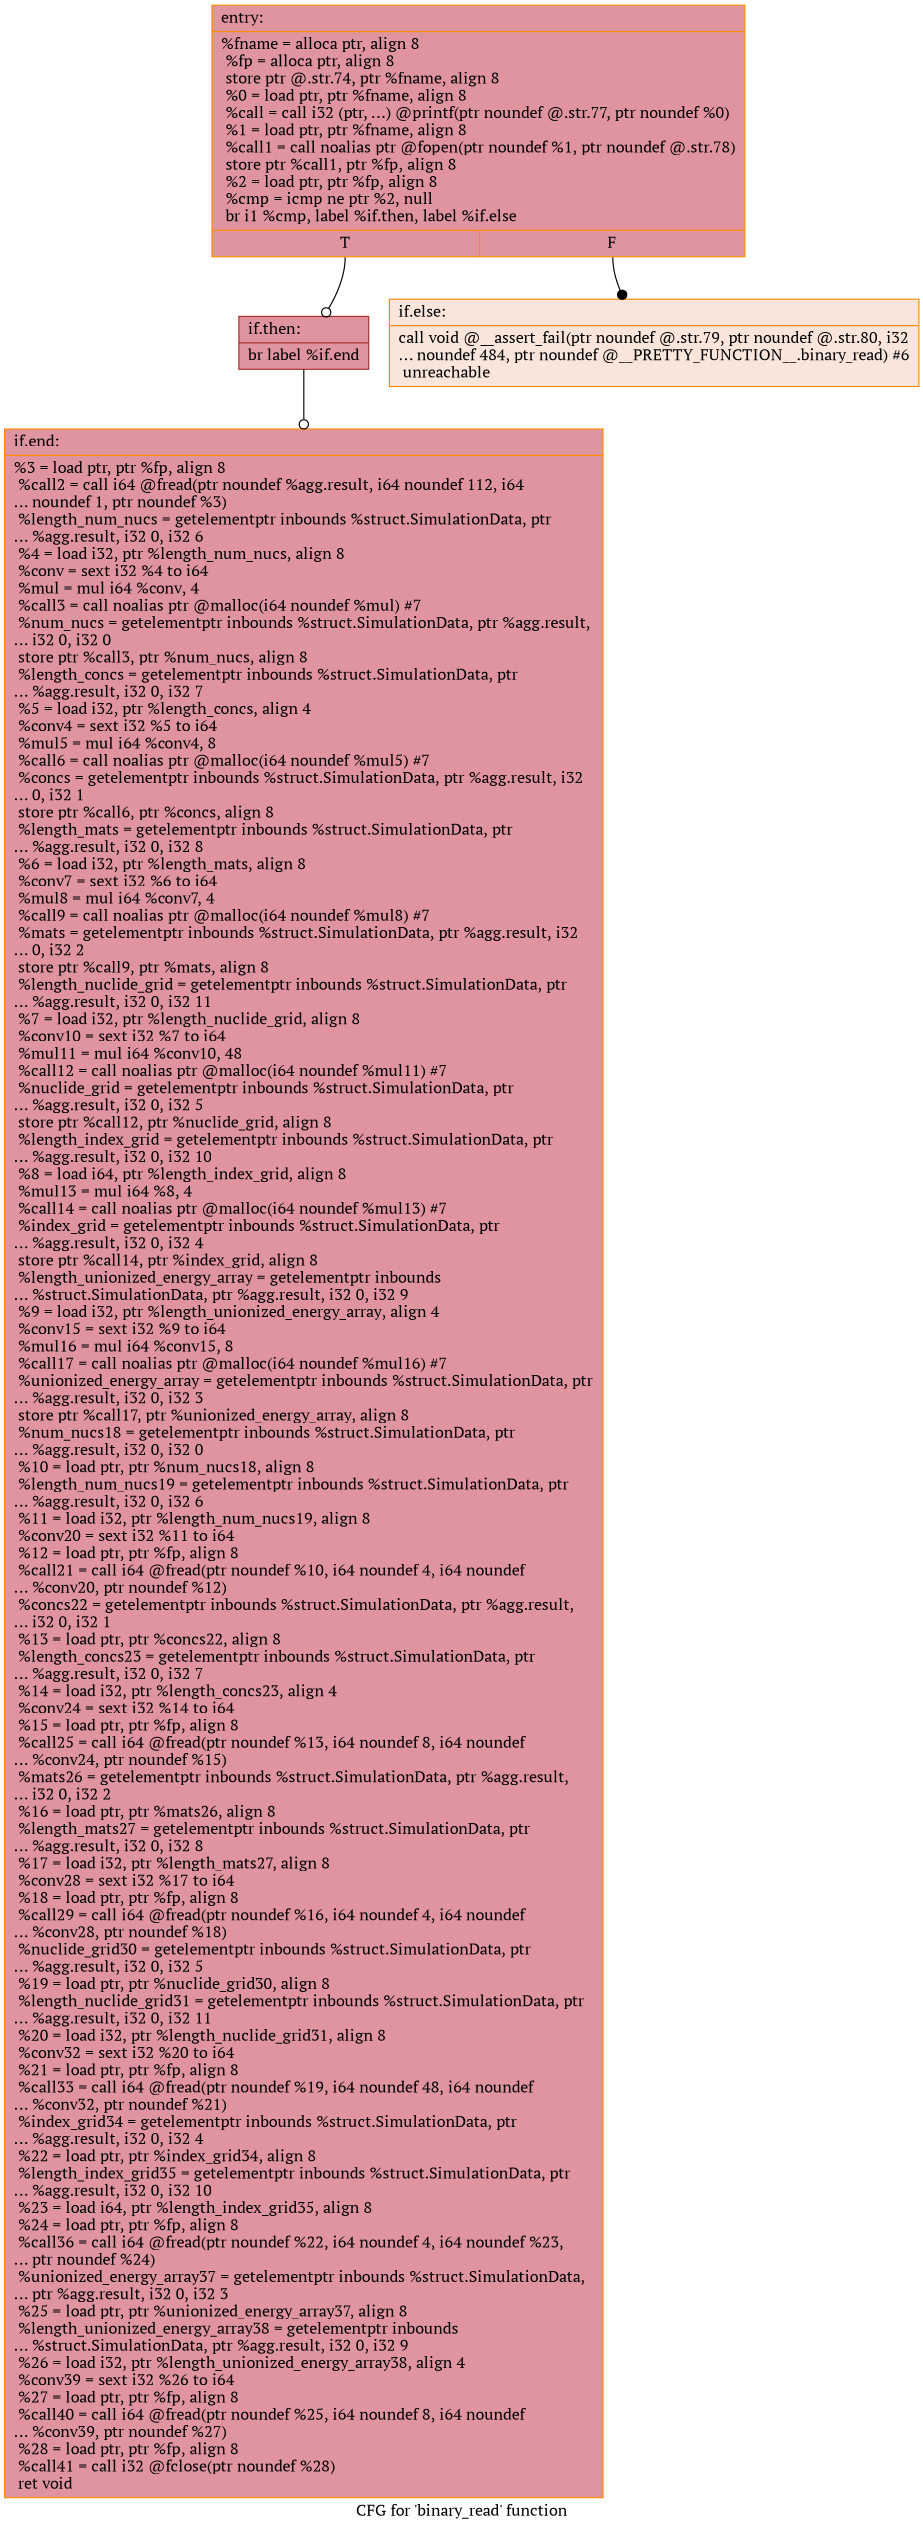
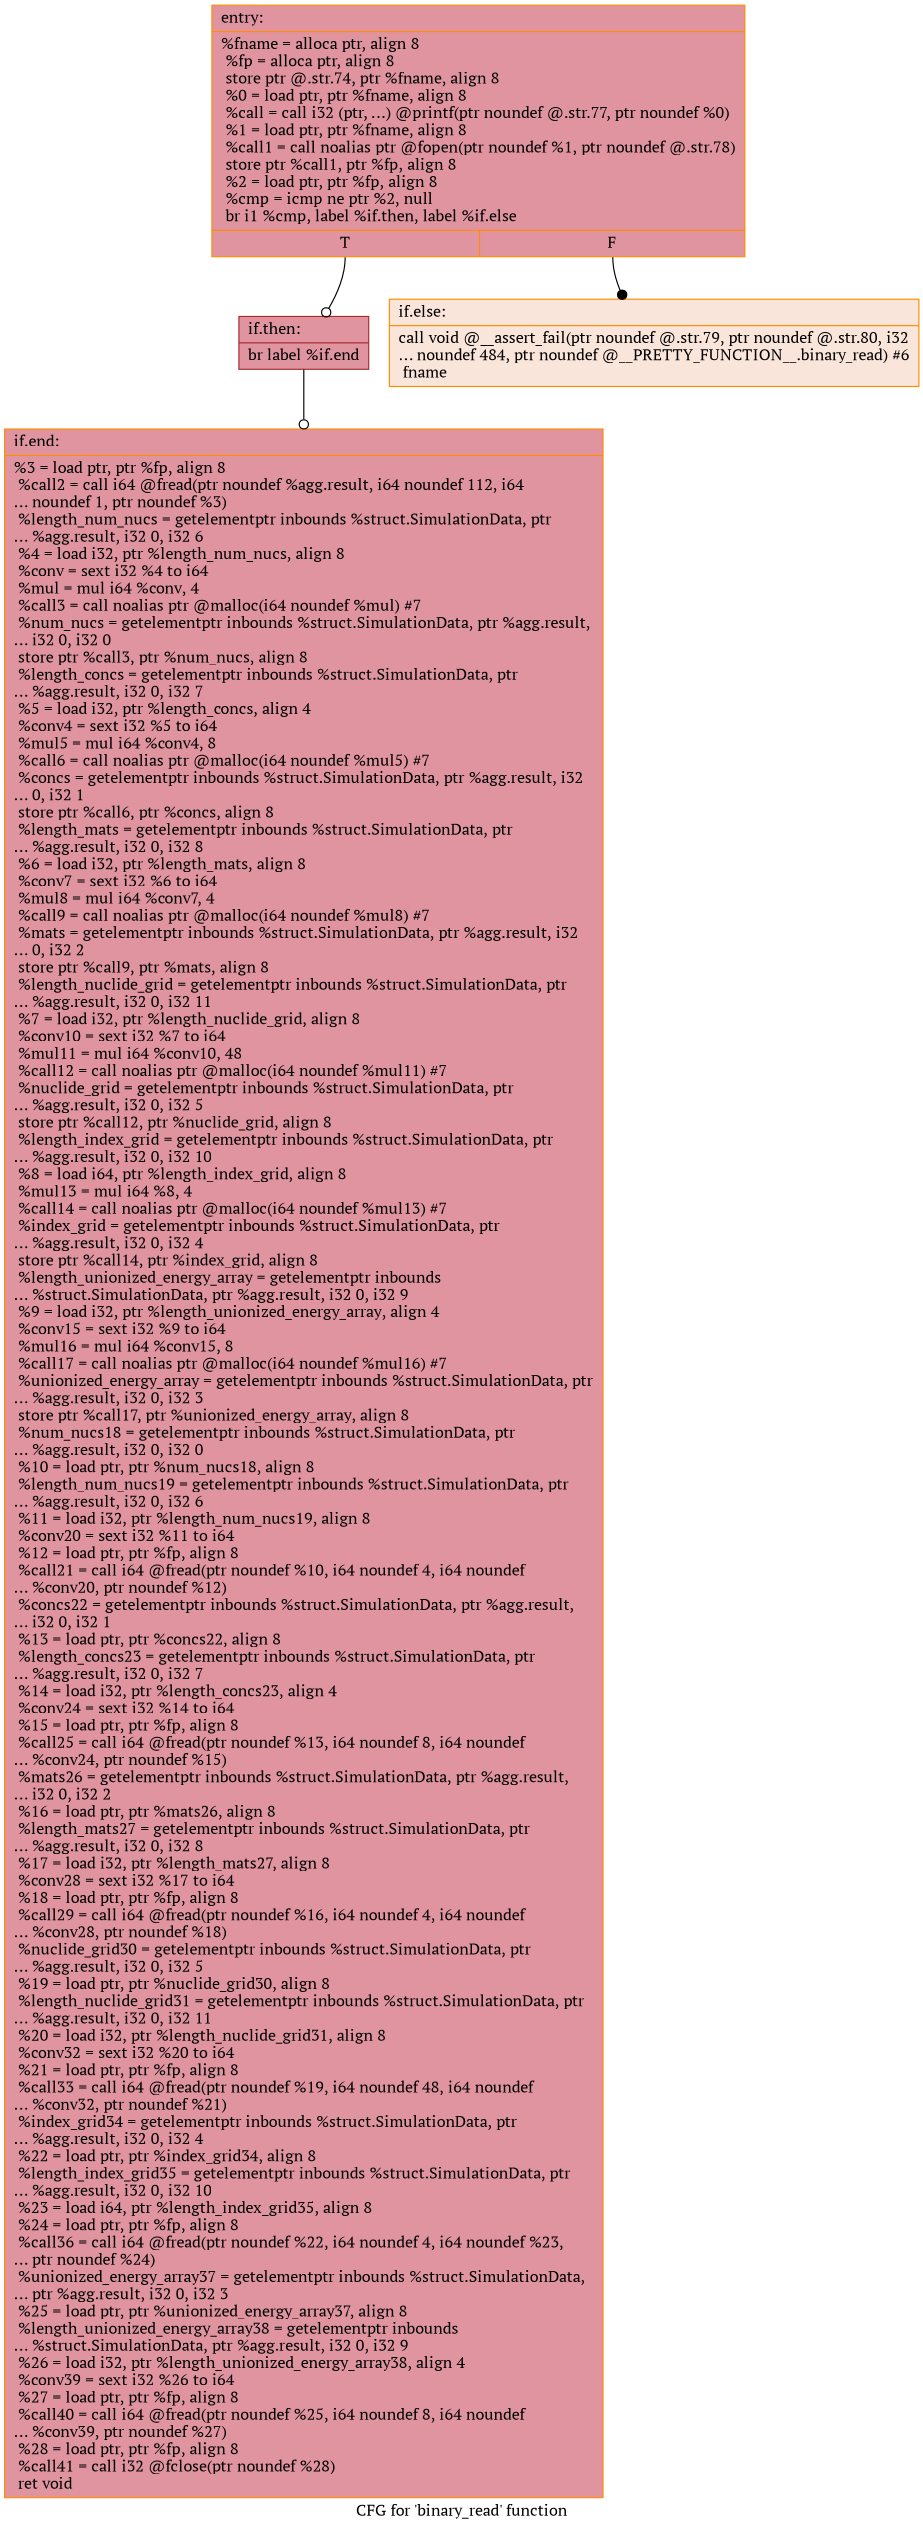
(445, 373) -> (423, 373)
